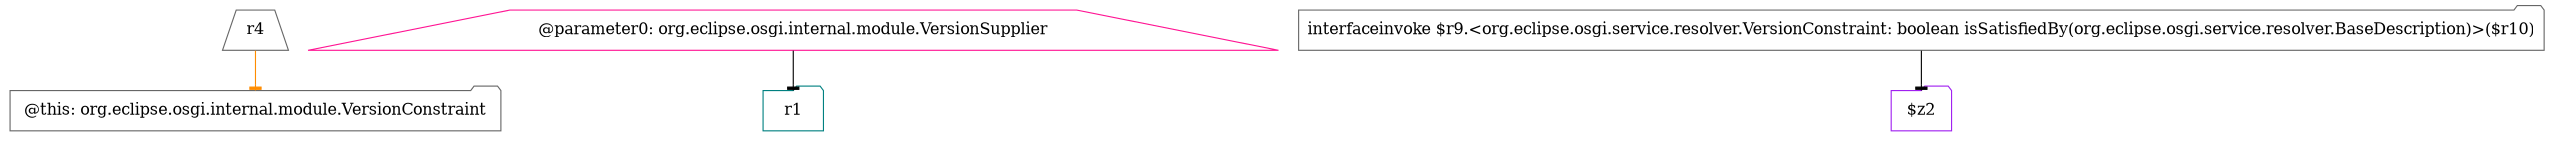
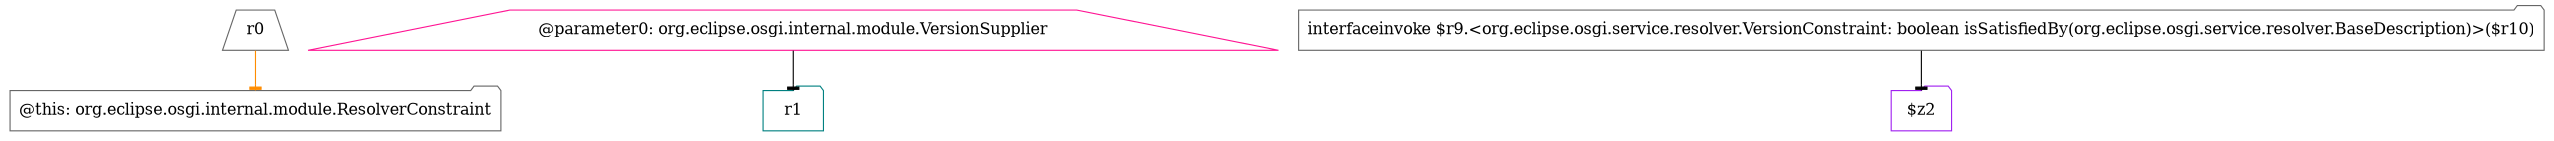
(255, 30) -> (255, 30)
(255, 111) -> (255, 111)
